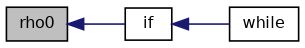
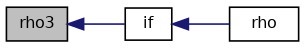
(37, 24) -> (37, 24)
(264, 24) -> (264, 24)
